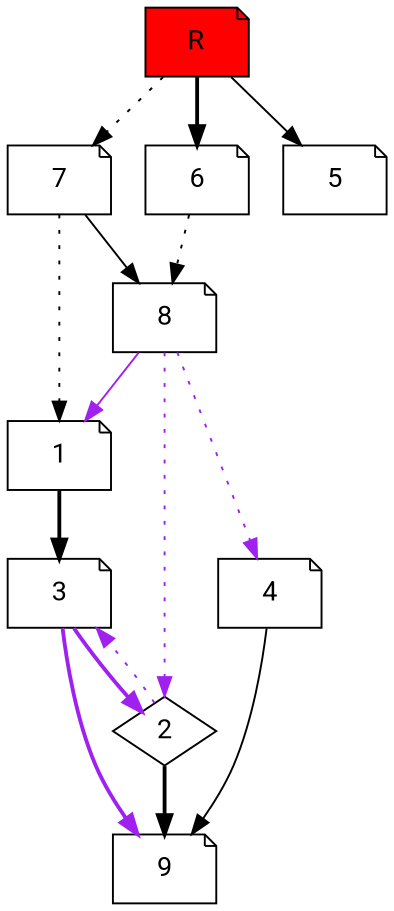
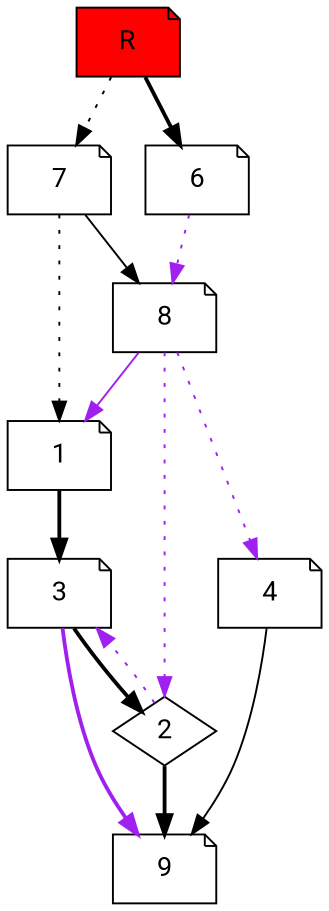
(335, 180) -> none
(183, 240) -> (183, 240)
(100, 664) -> (100, 664)
